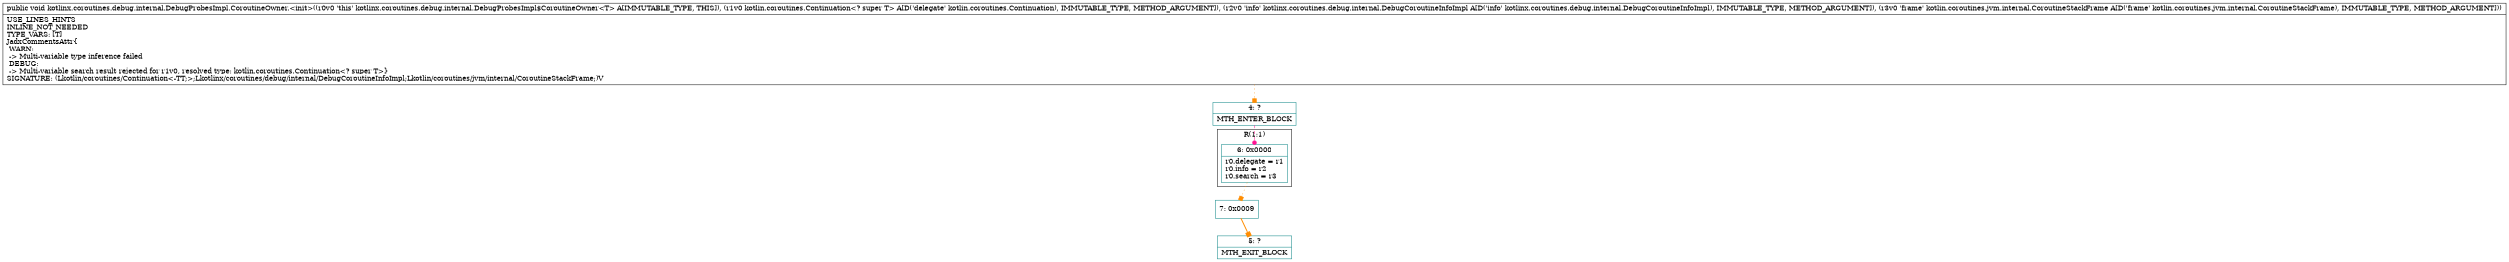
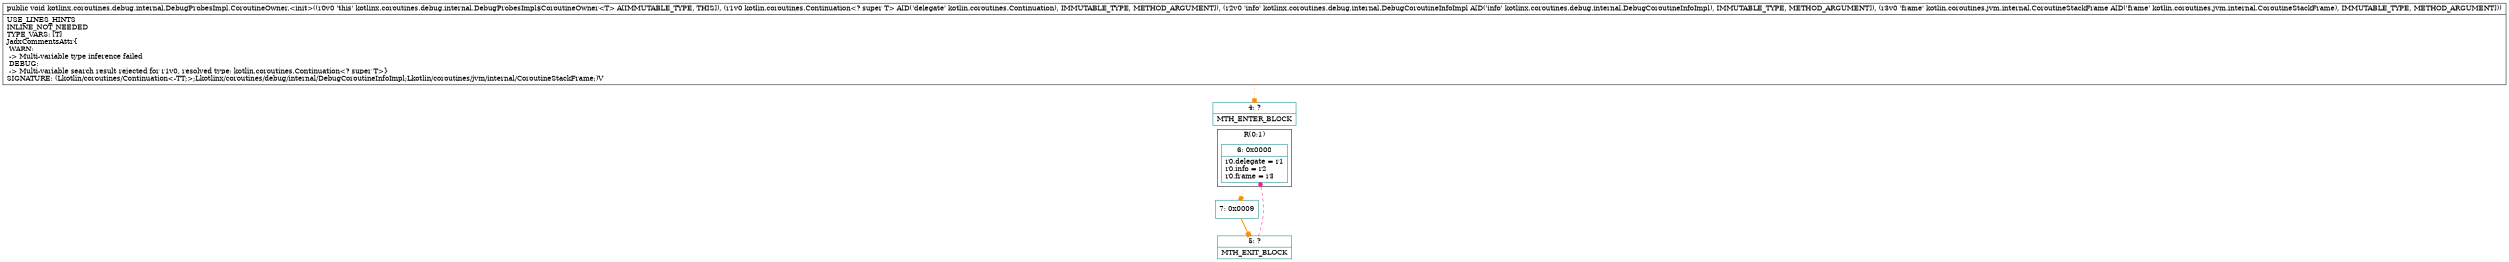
(1254, 133) -> (1263, 211)
(1254, 135) -> (1254, 135)
(1251, 176) -> (1250, 176)
